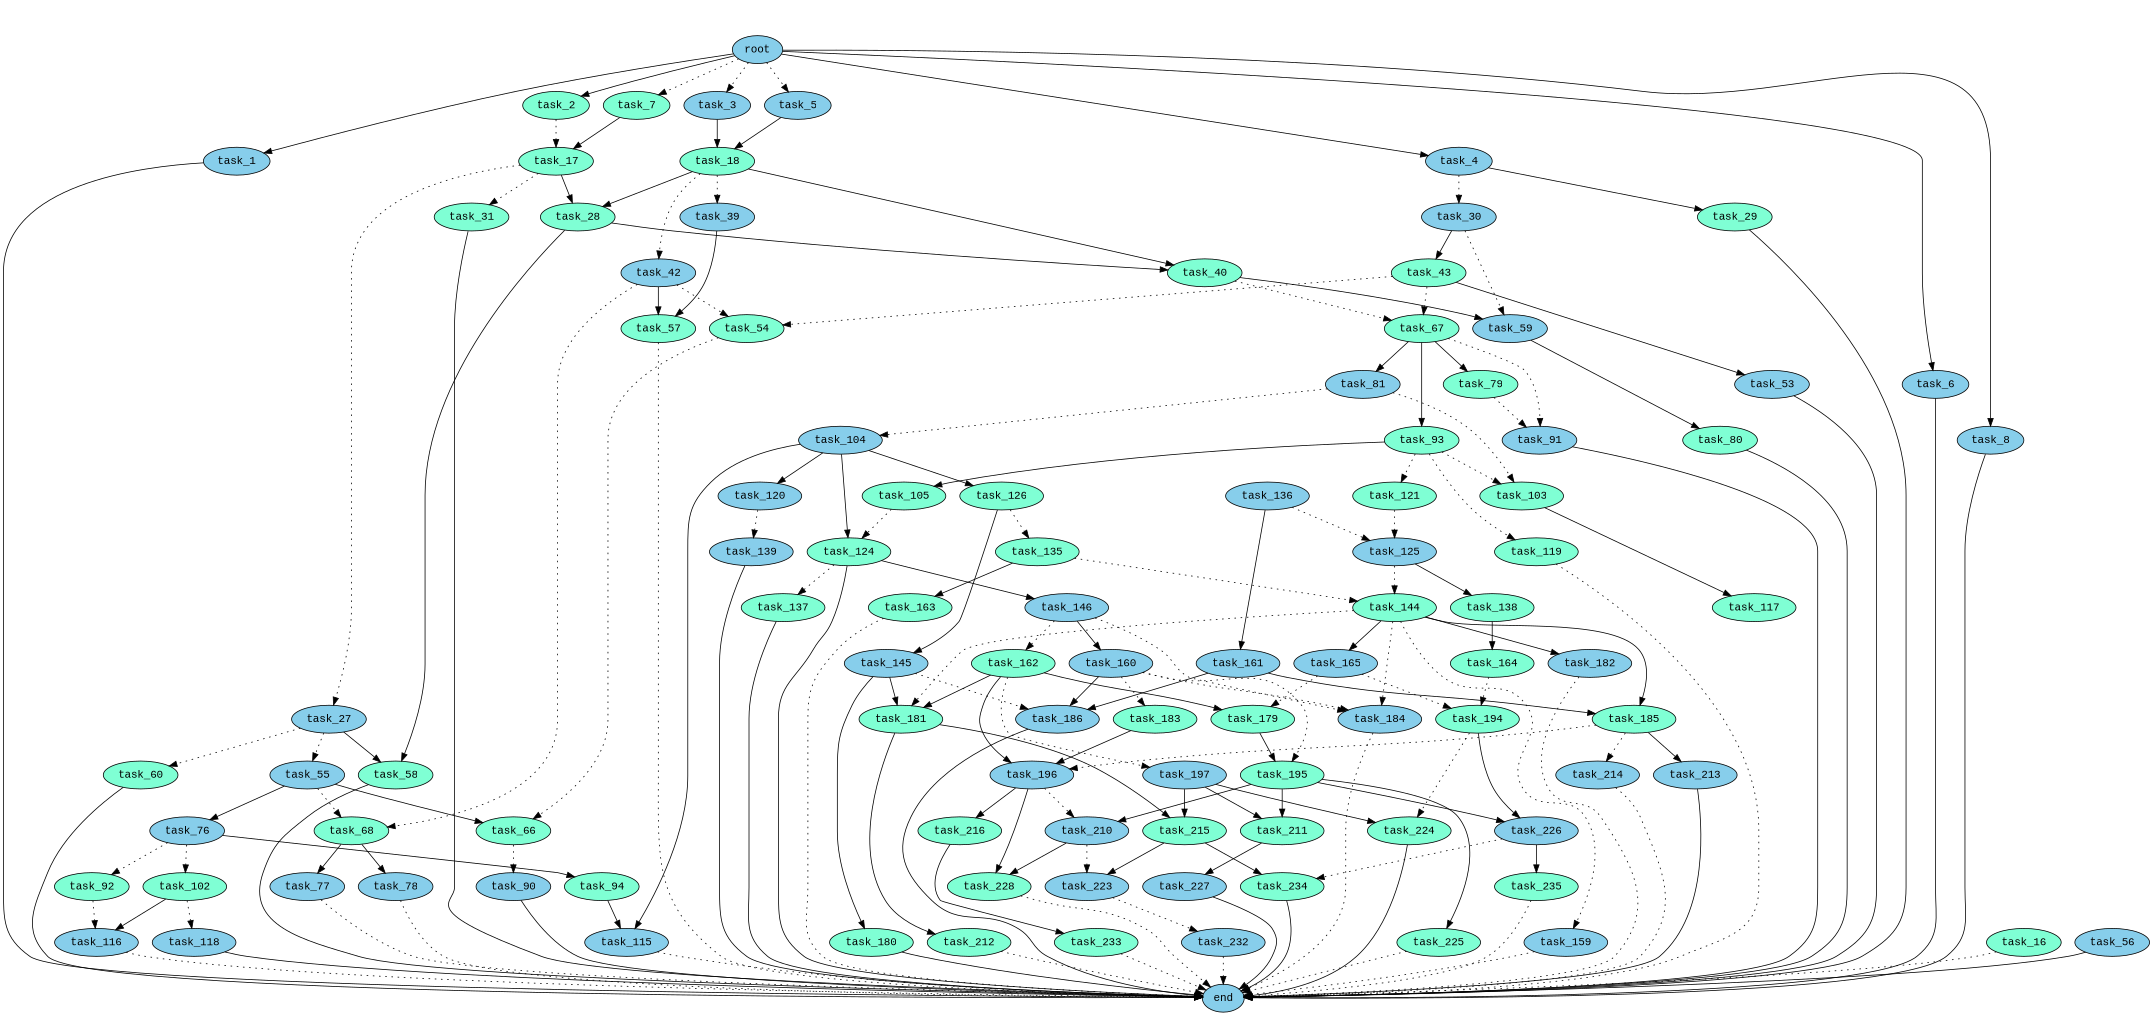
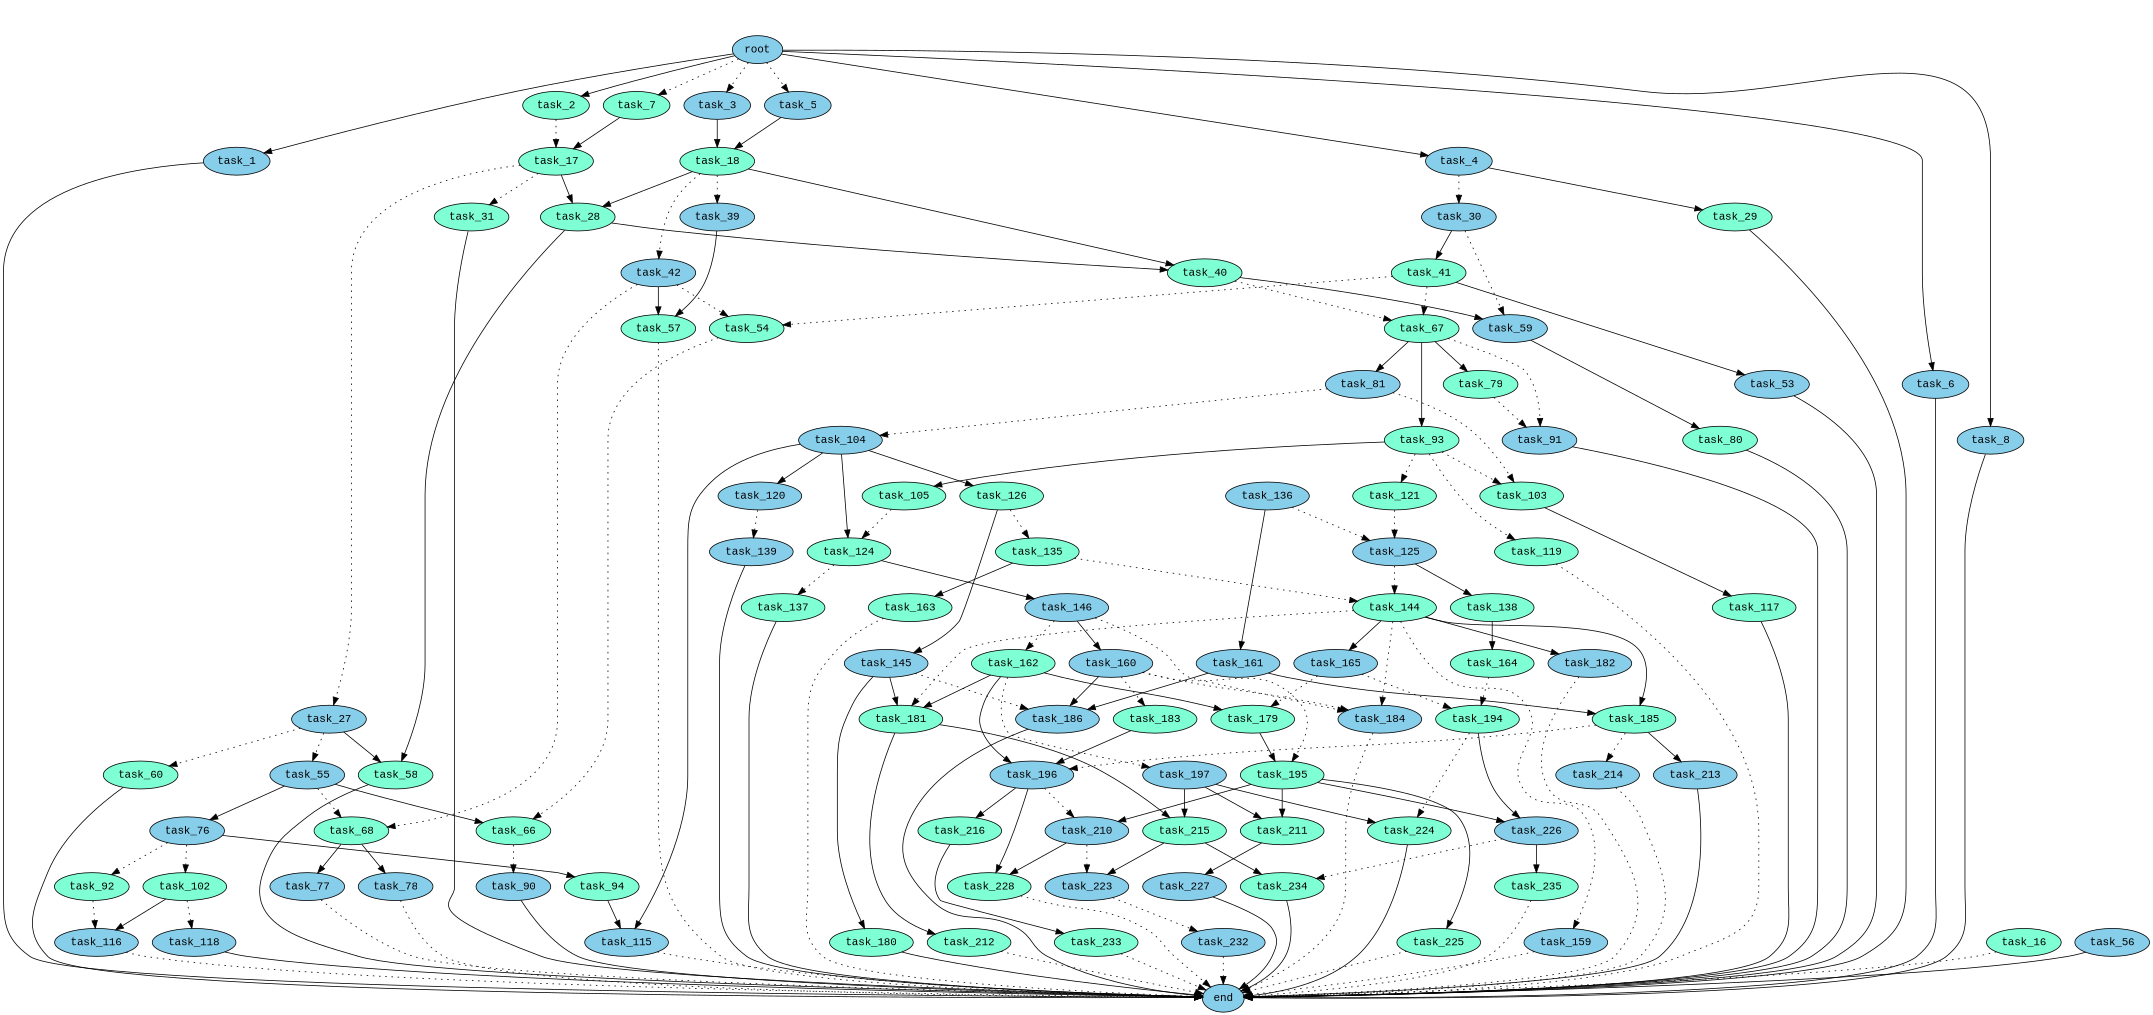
(1429, 273) -> (1429, 273)
(795, 949) -> (1769, 957)
